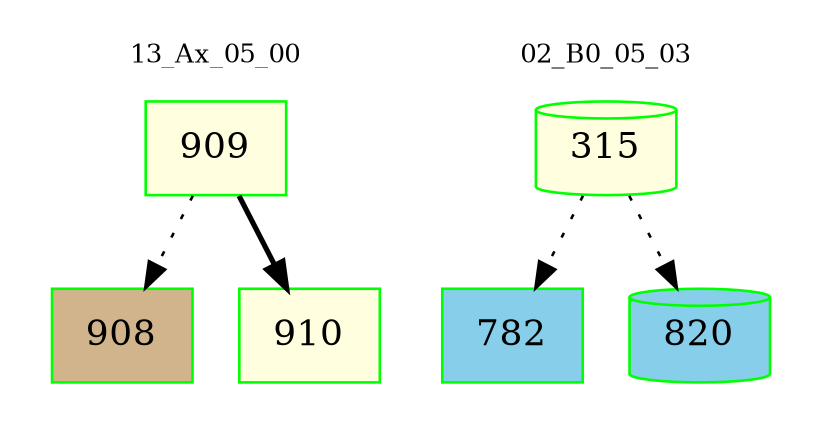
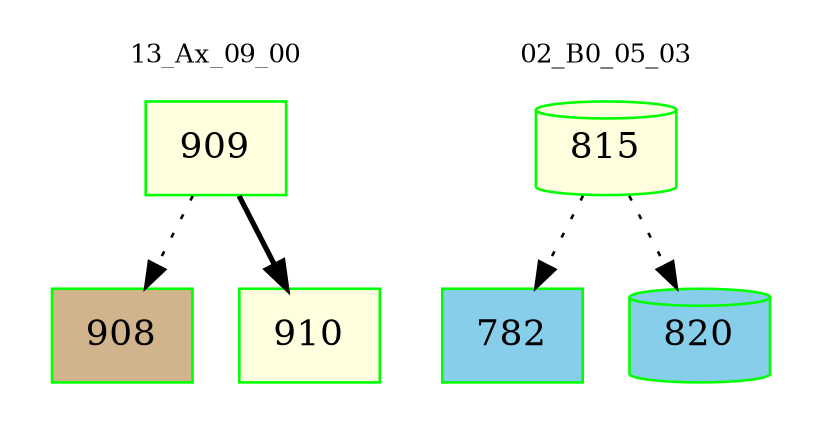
(216, 56) -> (216, 56)
(606, 148) -> (606, 148)
